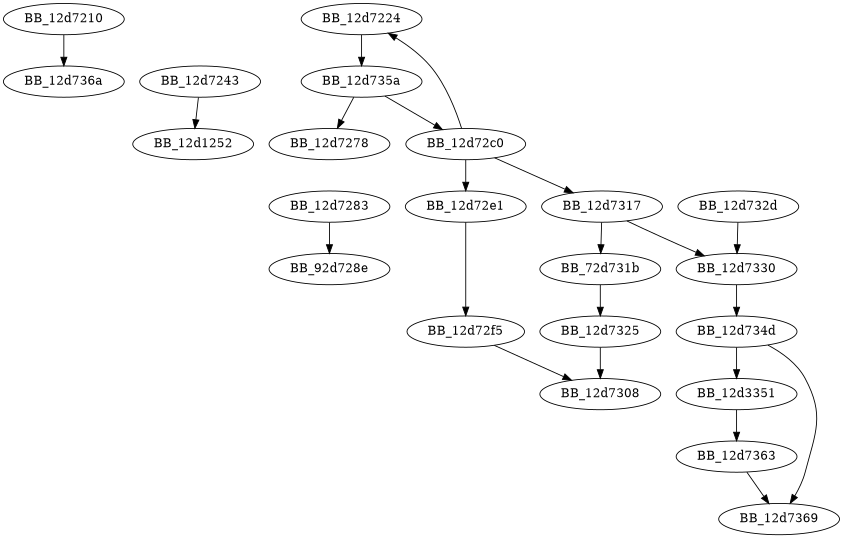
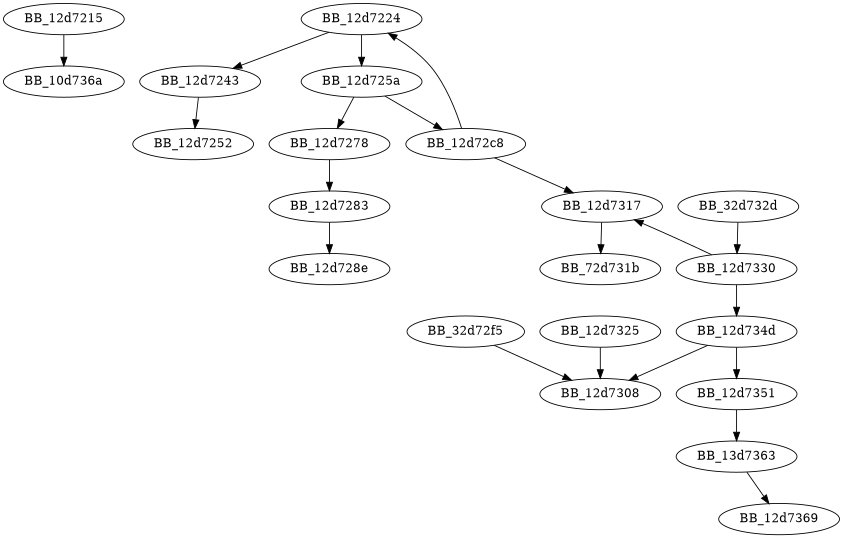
(64, 19) -> (64, 19)
none -> (285, 49)
(64, 82) -> (64, 82)
(362, 82) -> (362, 82)
(193, 144) -> (193, 144)
(466, 144) -> (466, 144)
none -> (329, 171)
(466, 207) -> none
(738, 207) -> (738, 207)
(661, 237) -> (677, 239)
(329, 269) -> (329, 269)
(600, 296) -> none
(466, 332) -> (466, 332)
(737, 394) -> (737, 394)
(816, 413) -> (673, 361)
(737, 457) -> (737, 457)
